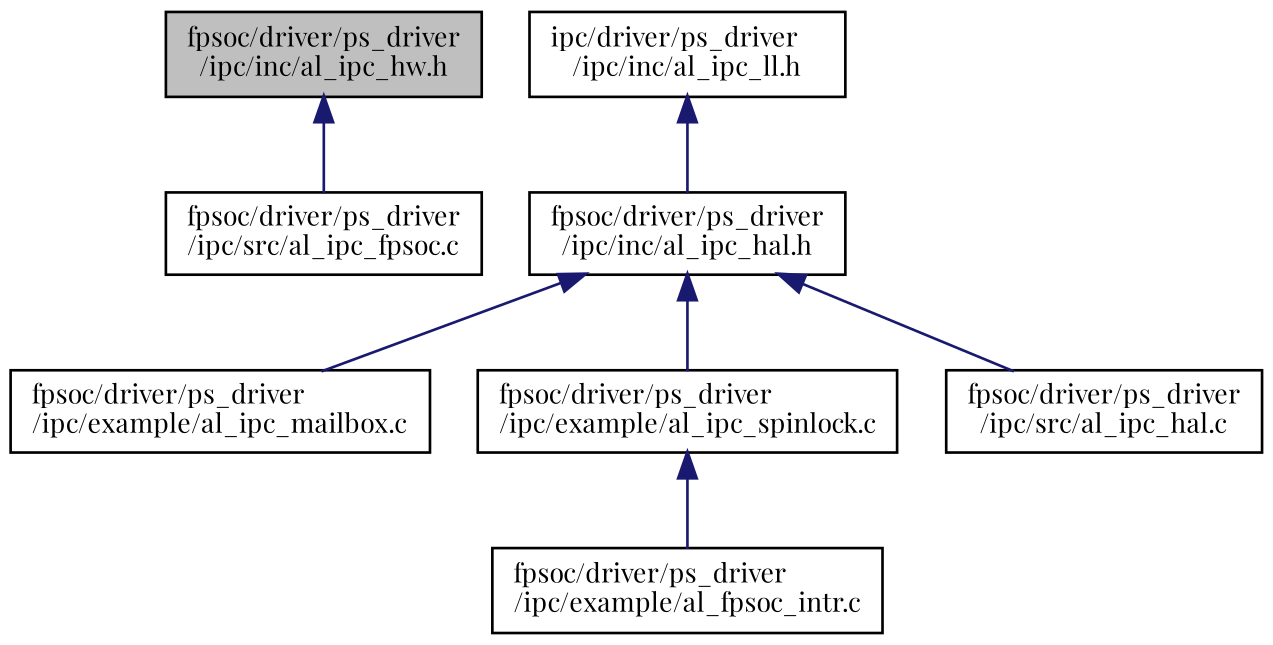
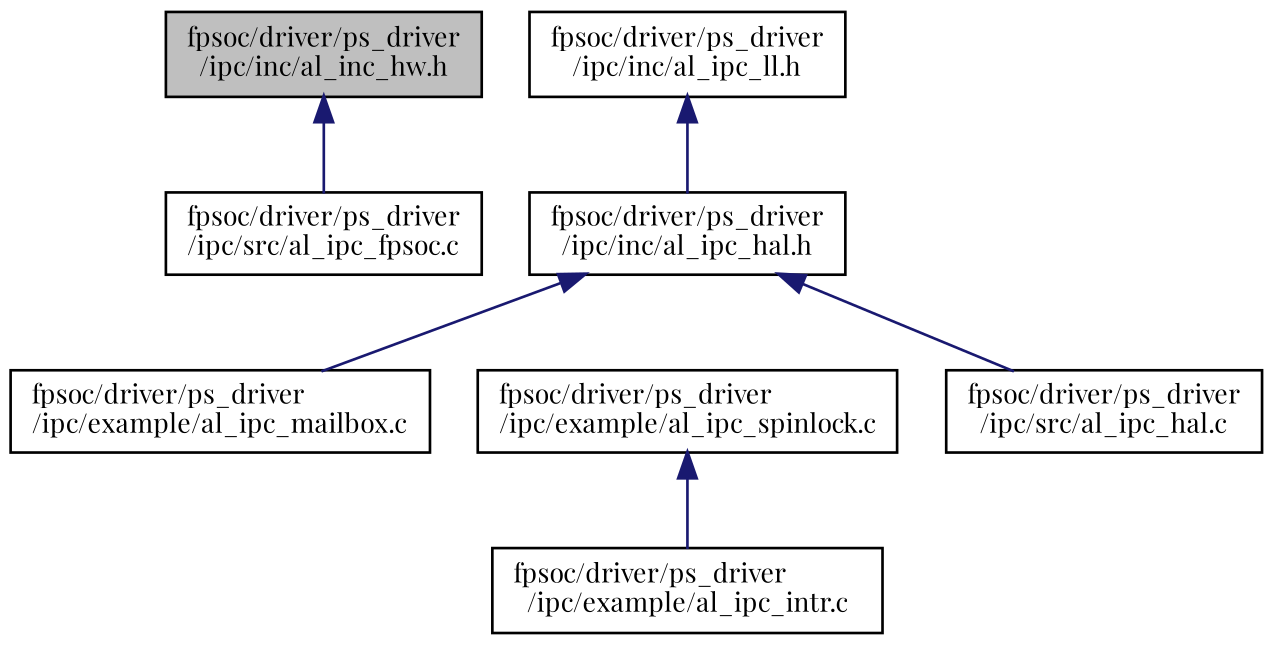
(324, 54) -> (324, 54)
(687, 54) -> (687, 54)
(687, 336) -> none
(687, 591) -> (687, 591)
